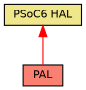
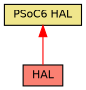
(43, 75) -> (43, 75)
